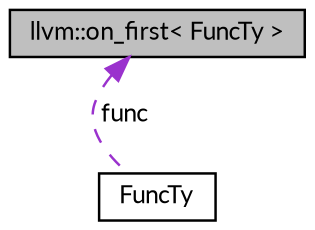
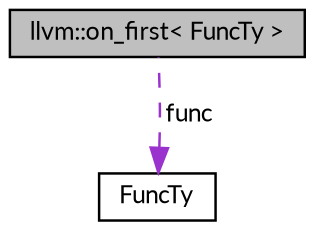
(95, 127) -> (160, 102)
